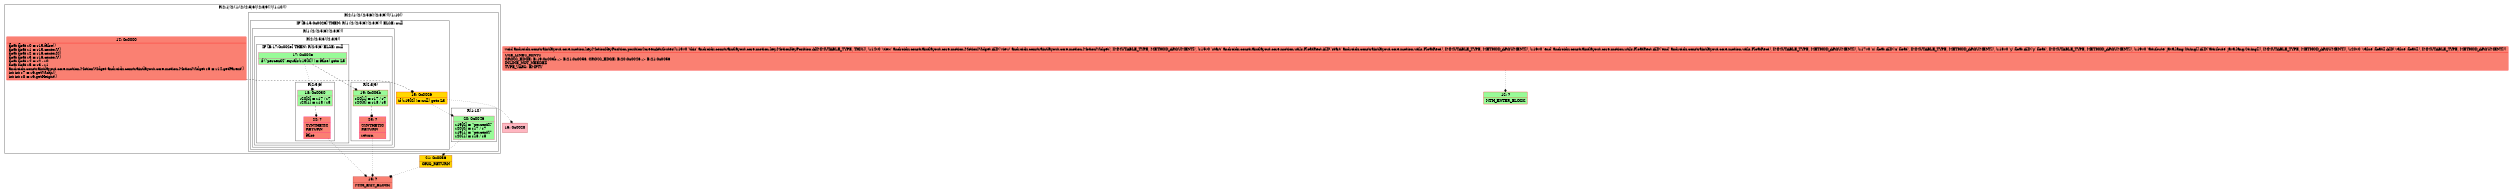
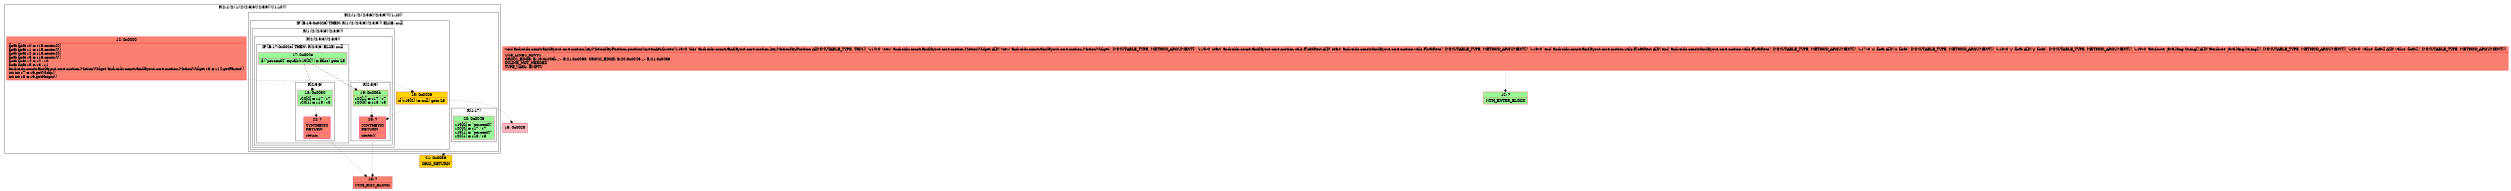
(32, 46) -> (35, 46)
(308, 76) -> (308, 76)
(330, 80) -> (330, 80)
(441, 109) -> (400, 111)
(474, 111) -> (474, 111)
(310, 136) -> (312, 136)
(367, 136) -> (368, 136)
(406, 171) -> none
